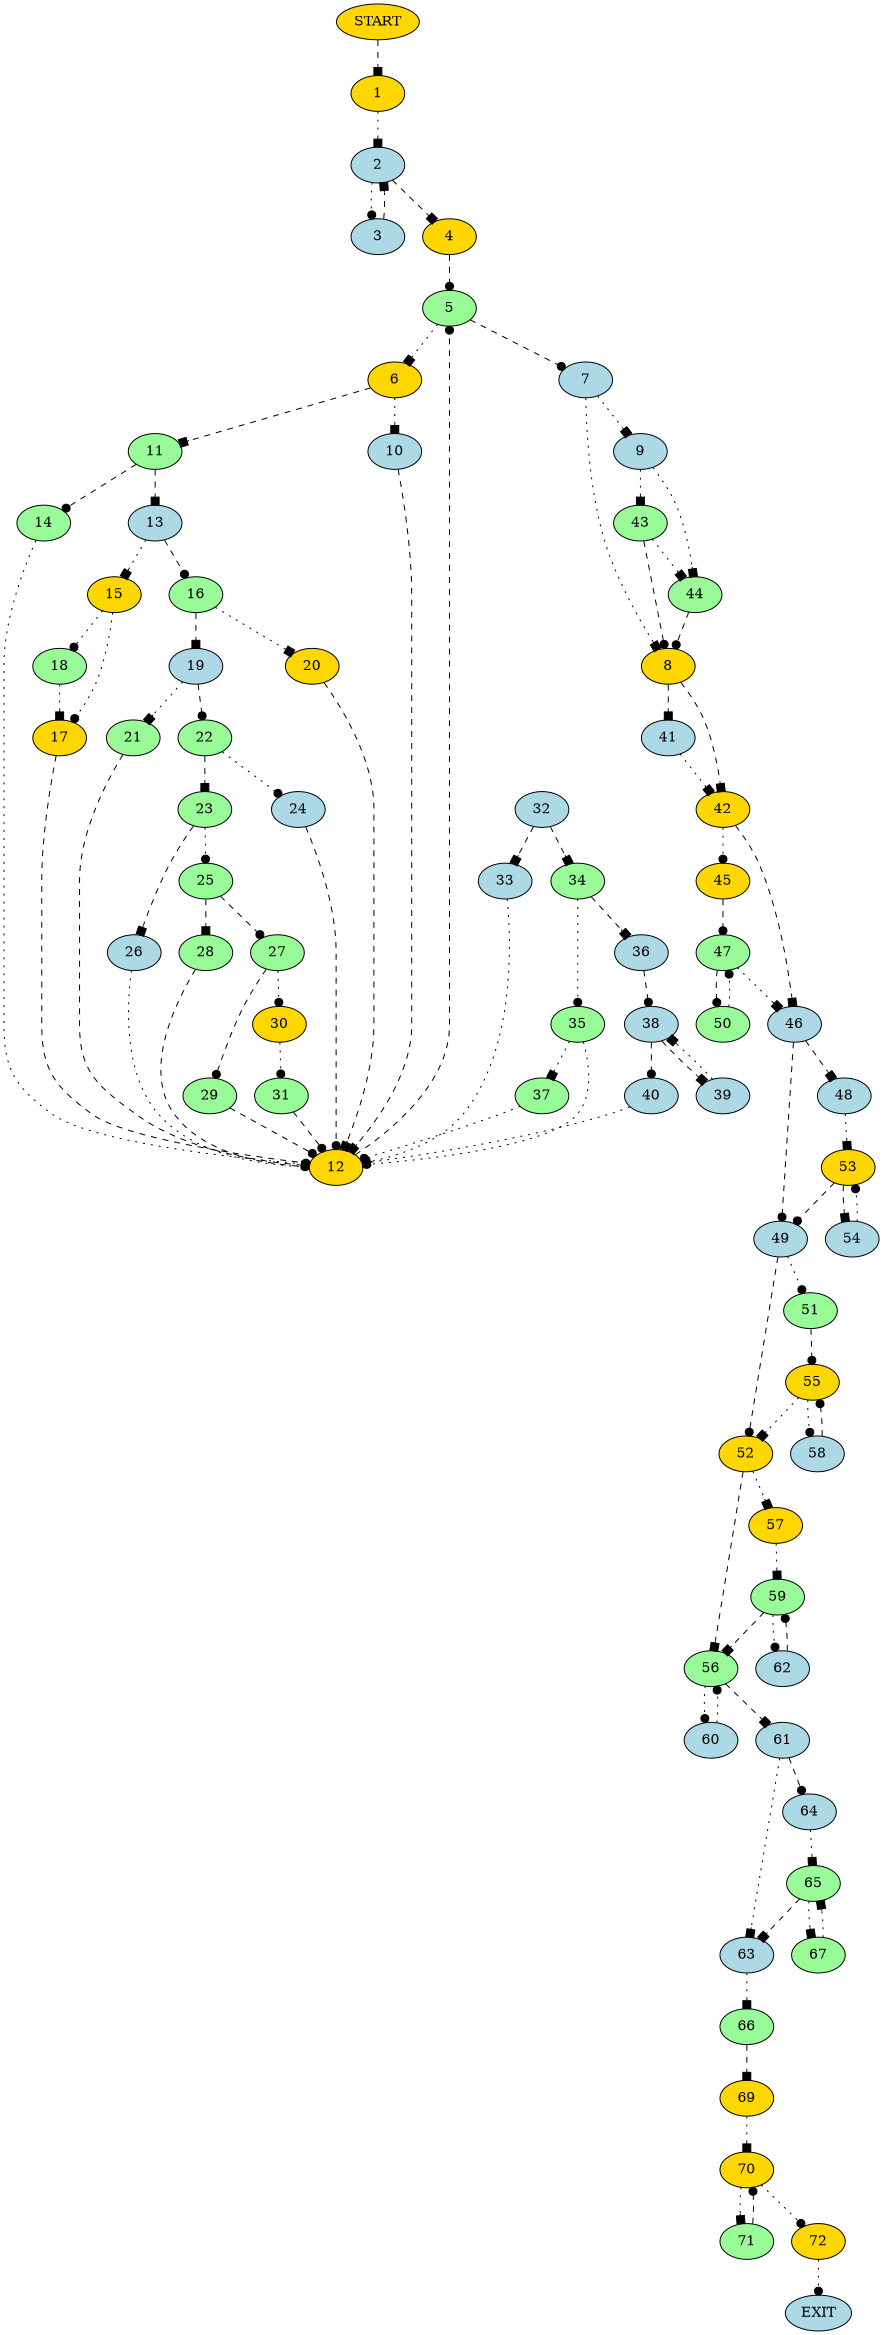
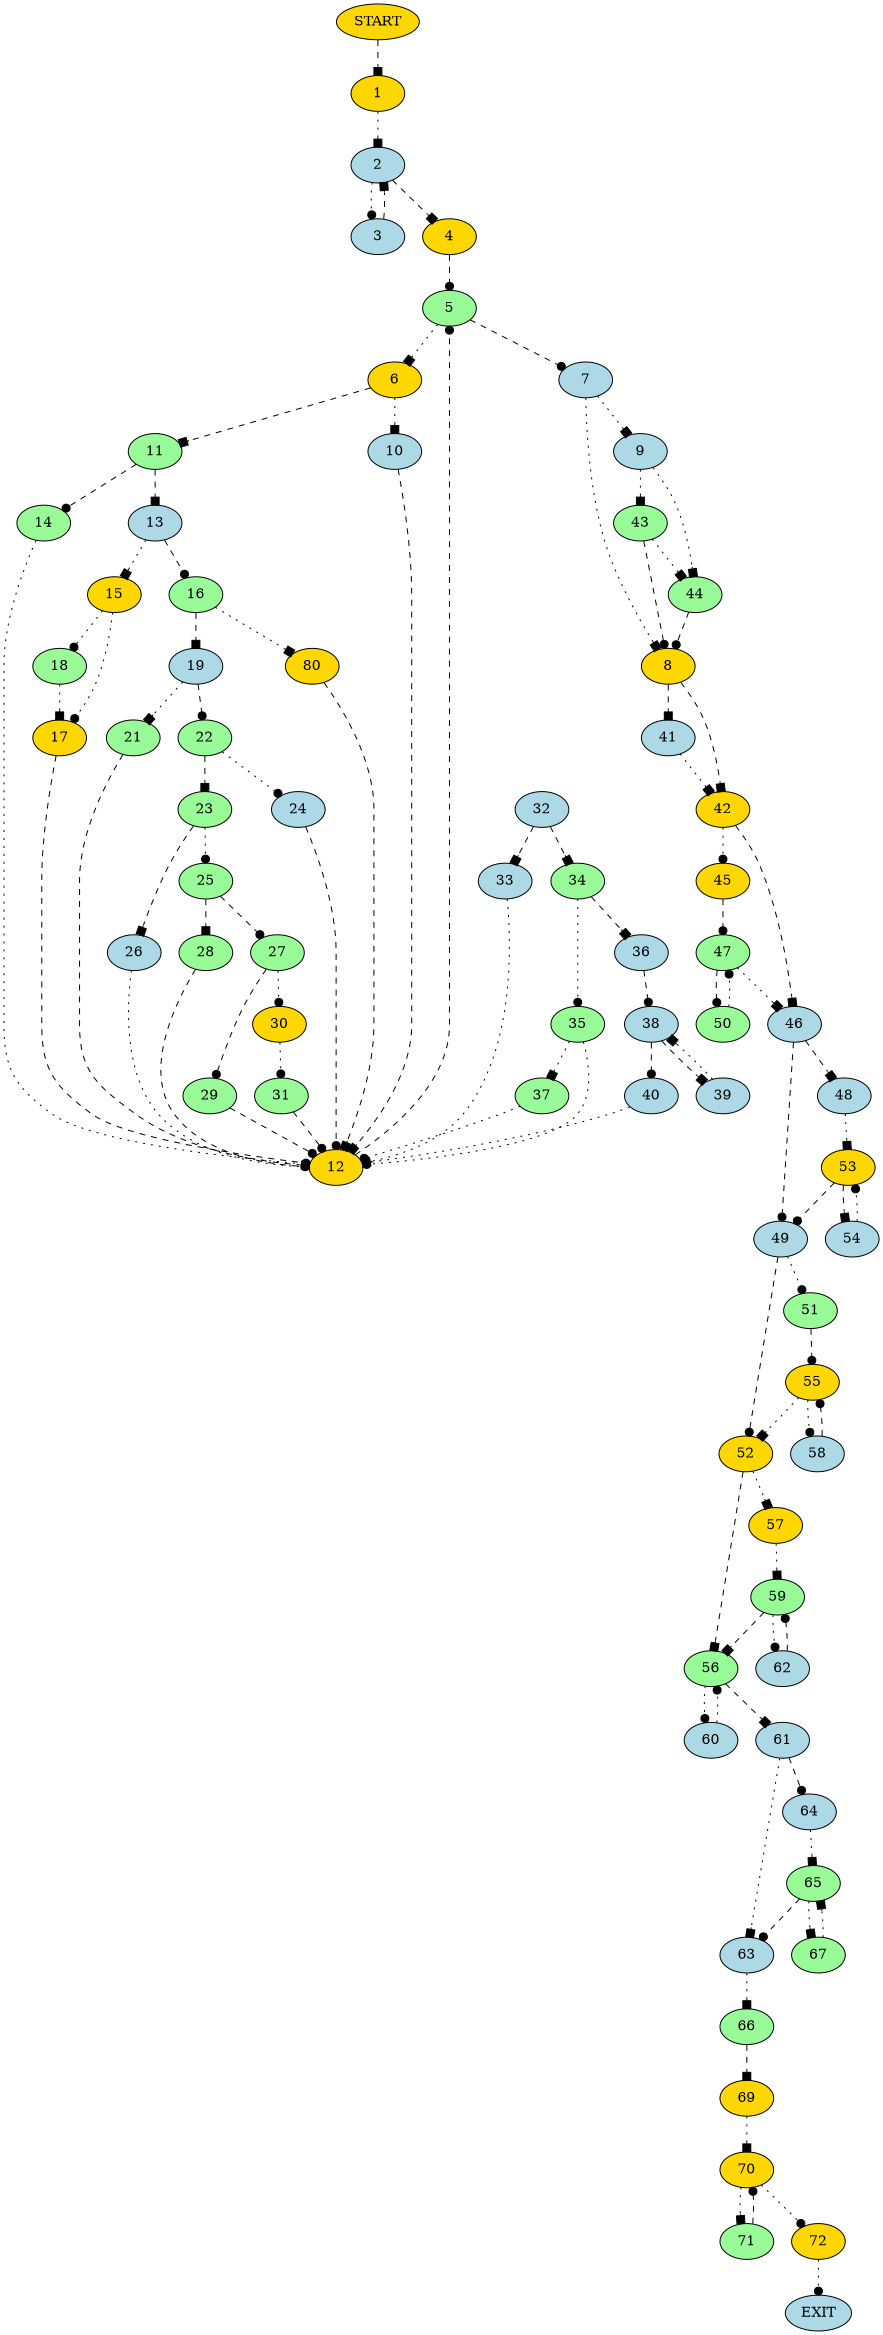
(312, 666) -> (312, 666)
(784, 1916) -> (783, 1916)
